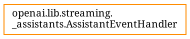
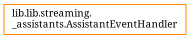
(95, 20) -> (95, 20)
